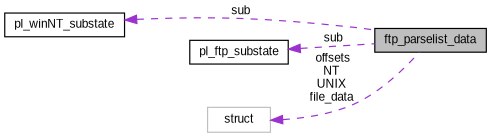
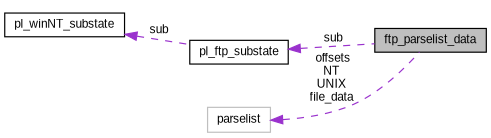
(256, 19) -> (163, 40)
(239, 120) -> (239, 120)
